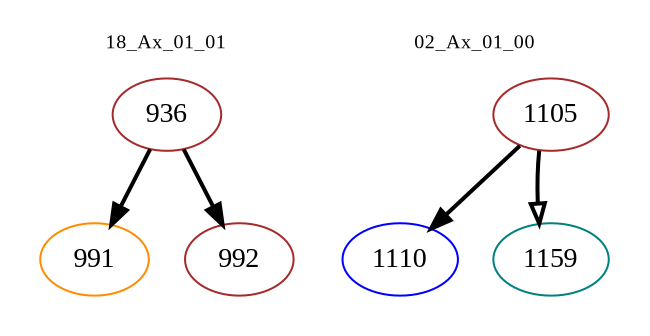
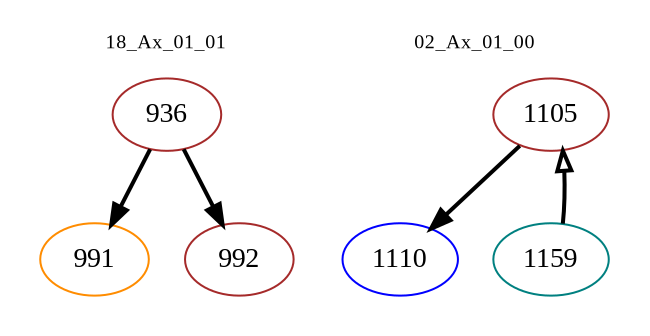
(538, 177) -> (564, 197)
